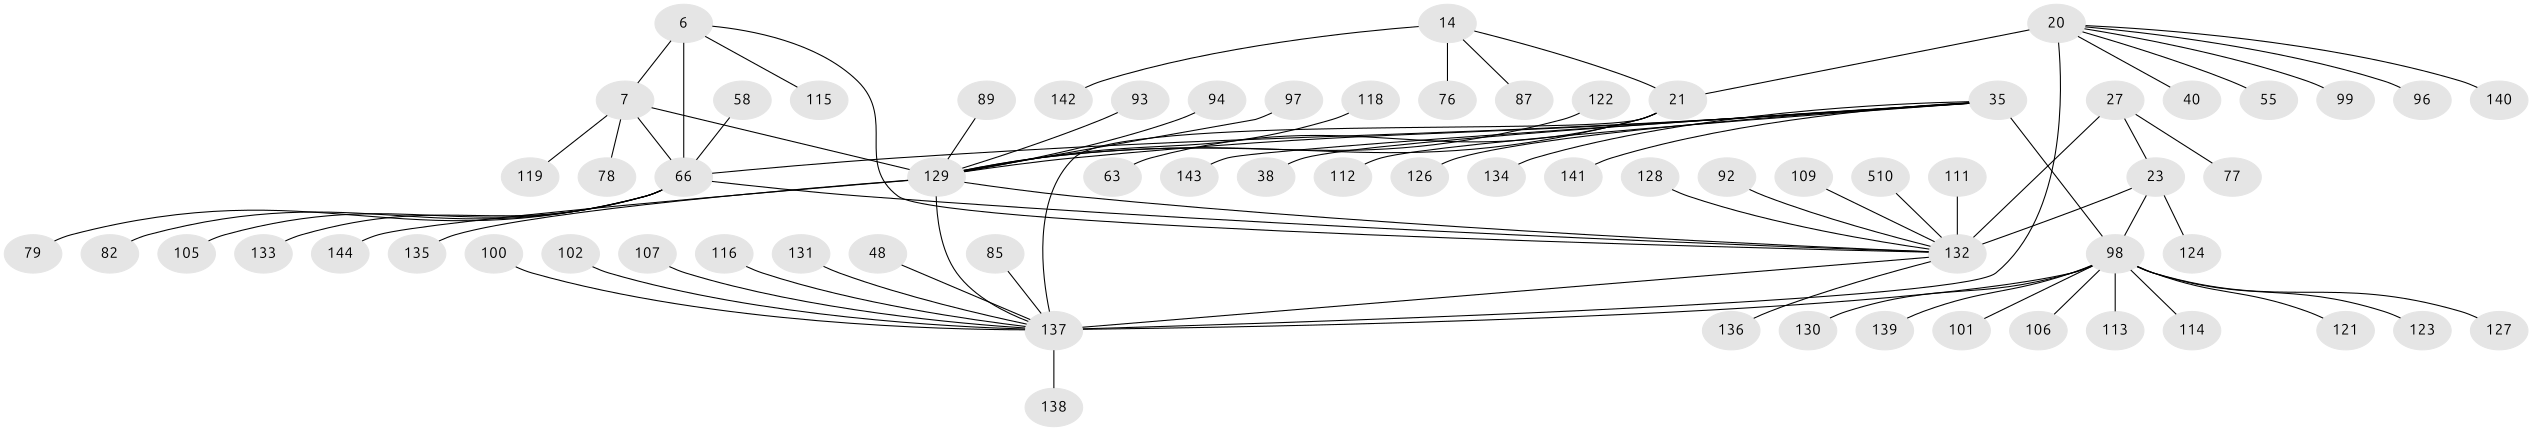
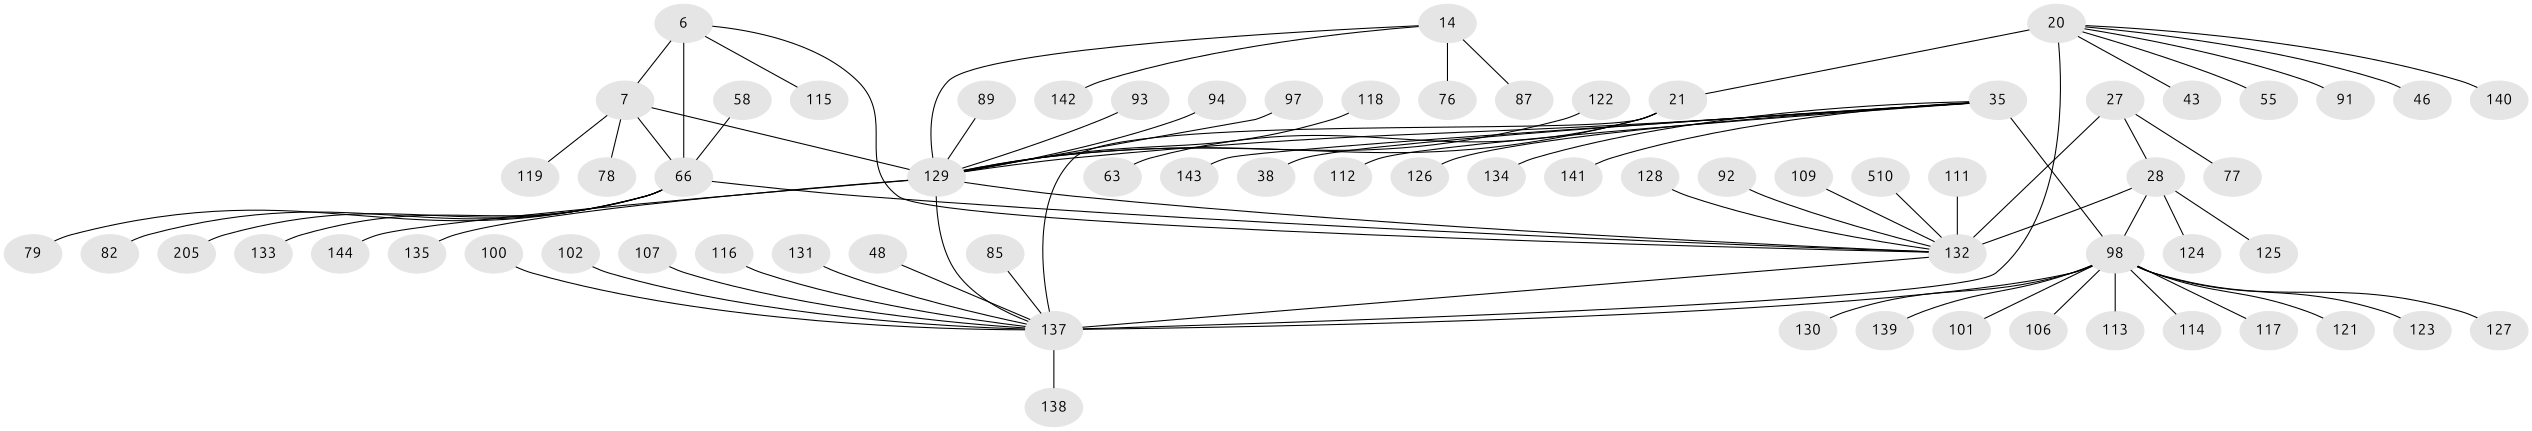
(1566, 56) -> (1141, 44)
(2192, 100) -> (2192, 100)
(2346, 100) -> (2346, 100)
(2422, 100) -> (2422, 100)
(1340, 136) -> none
(2156, 177) -> (2156, 177)
(187, 254) -> (187, 254)
none -> (2269, 254)
(1731, 331) -> none
none -> (2269, 331)
